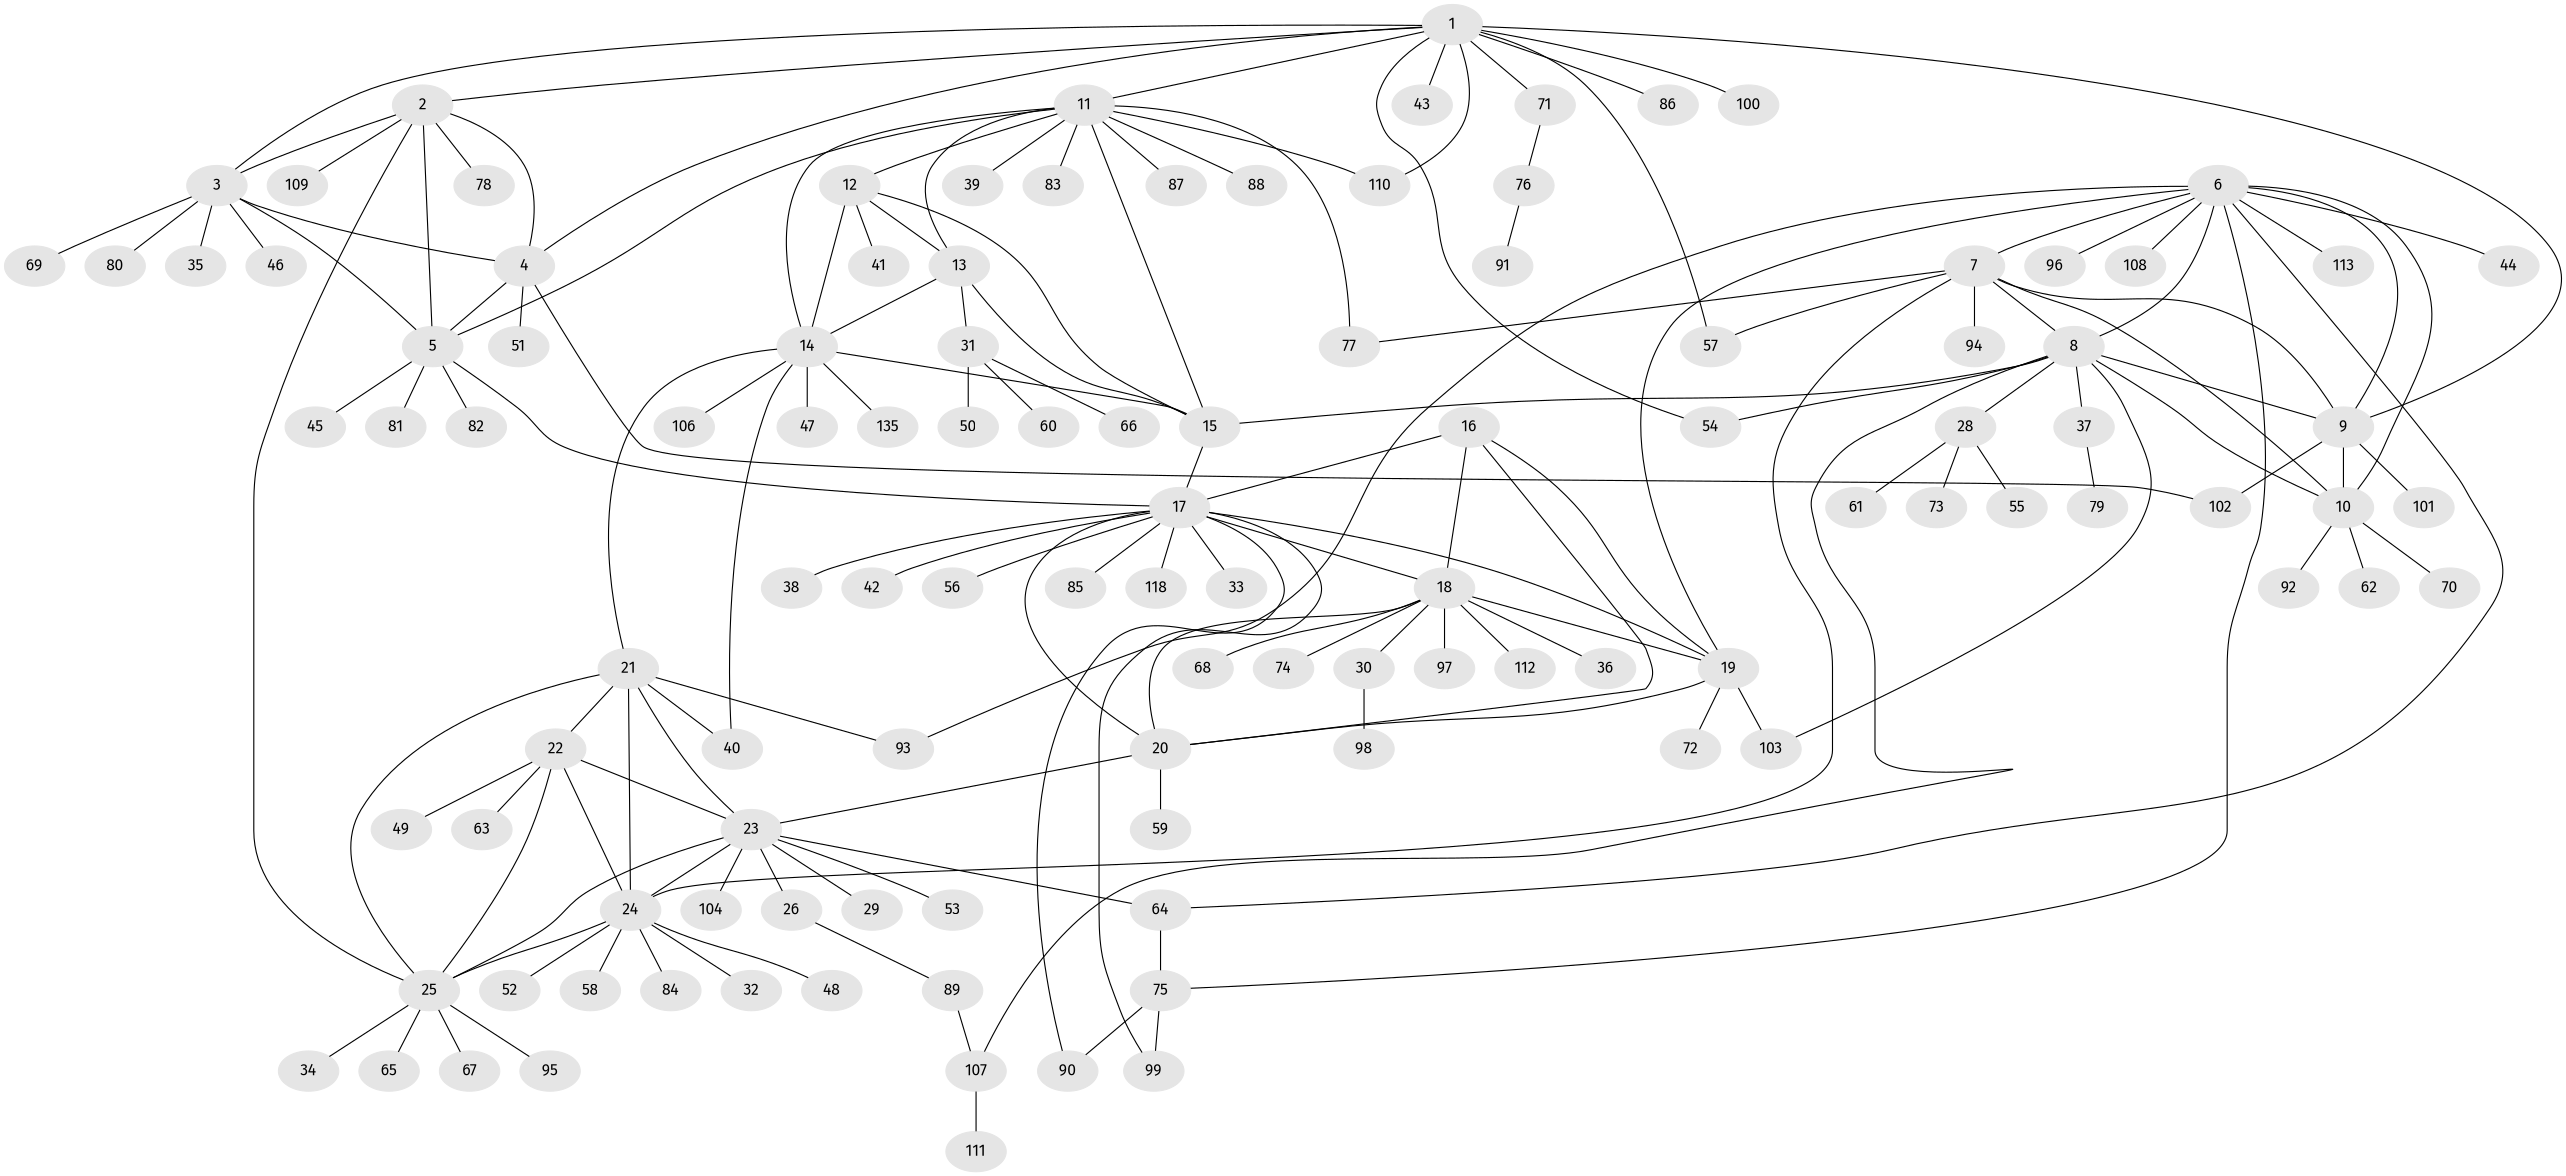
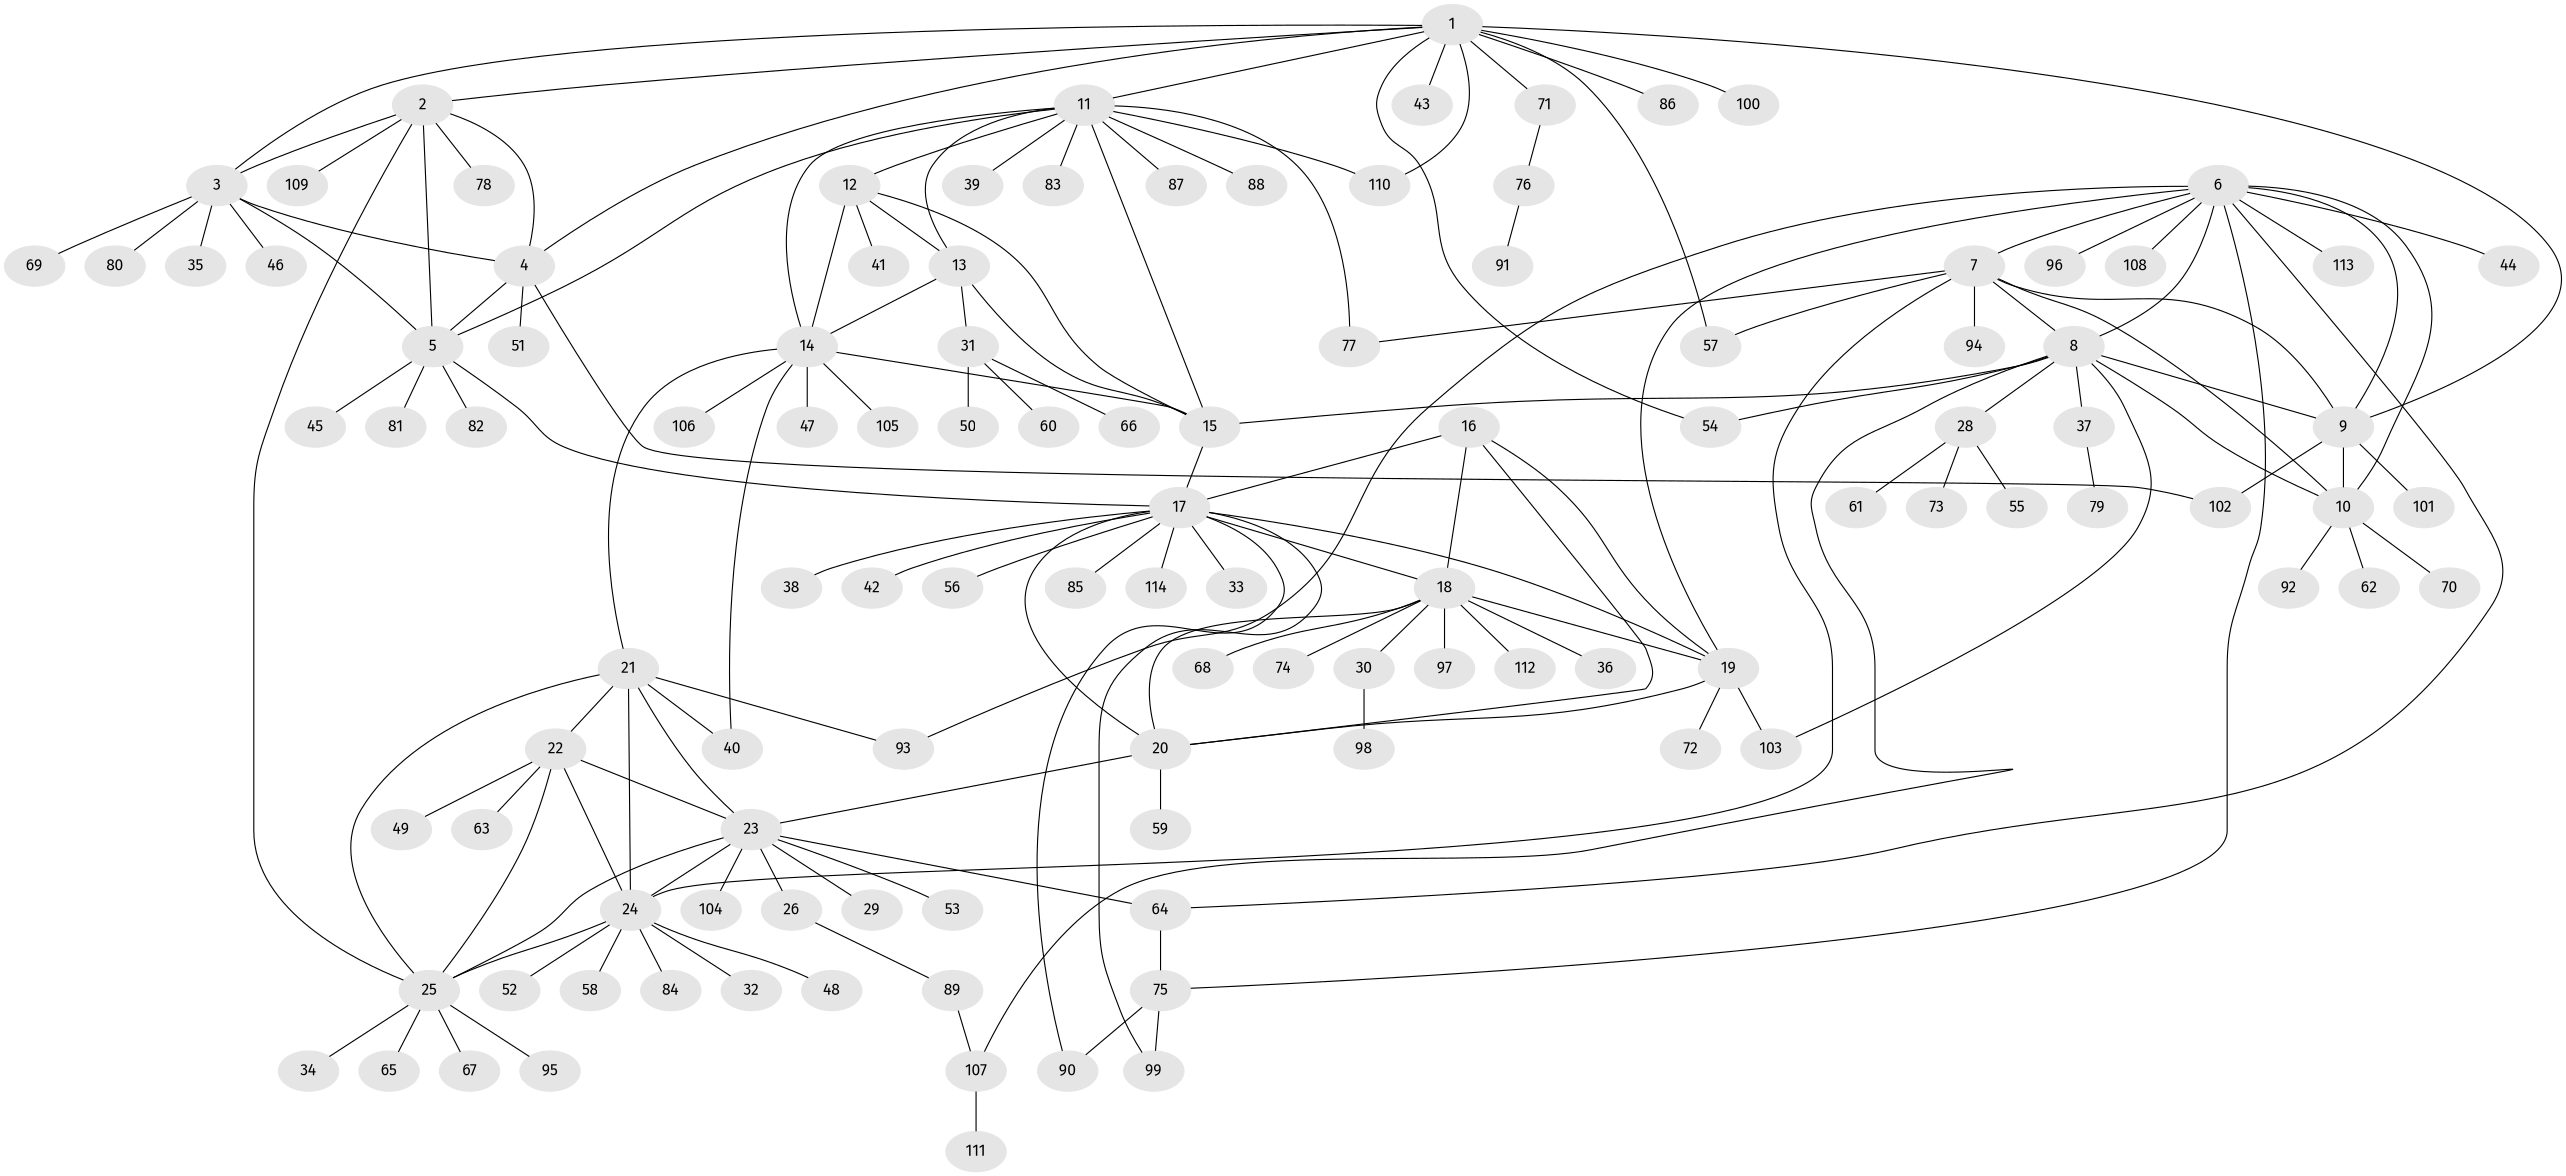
(888, 427) -> (888, 427)
(1156, 588) -> (1156, 588)
